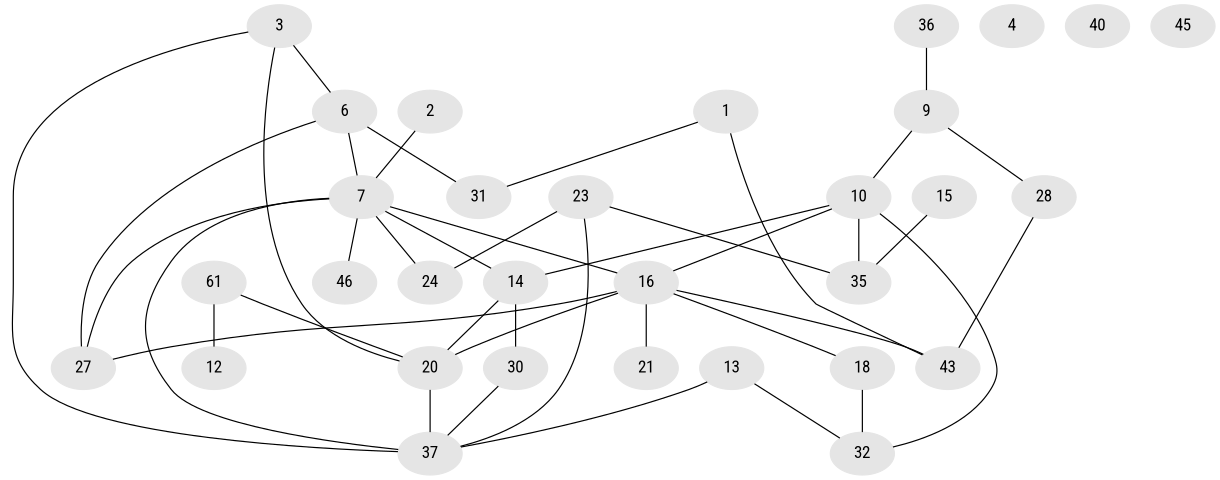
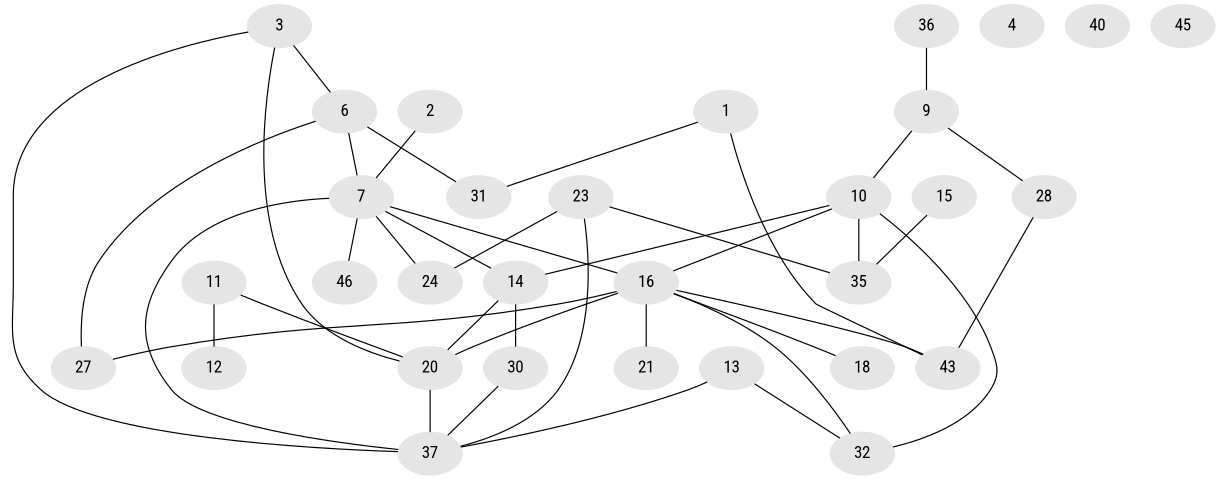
(180, 232) -> none
(214, 283) -> (214, 283)
(862, 411) -> (775, 347)
